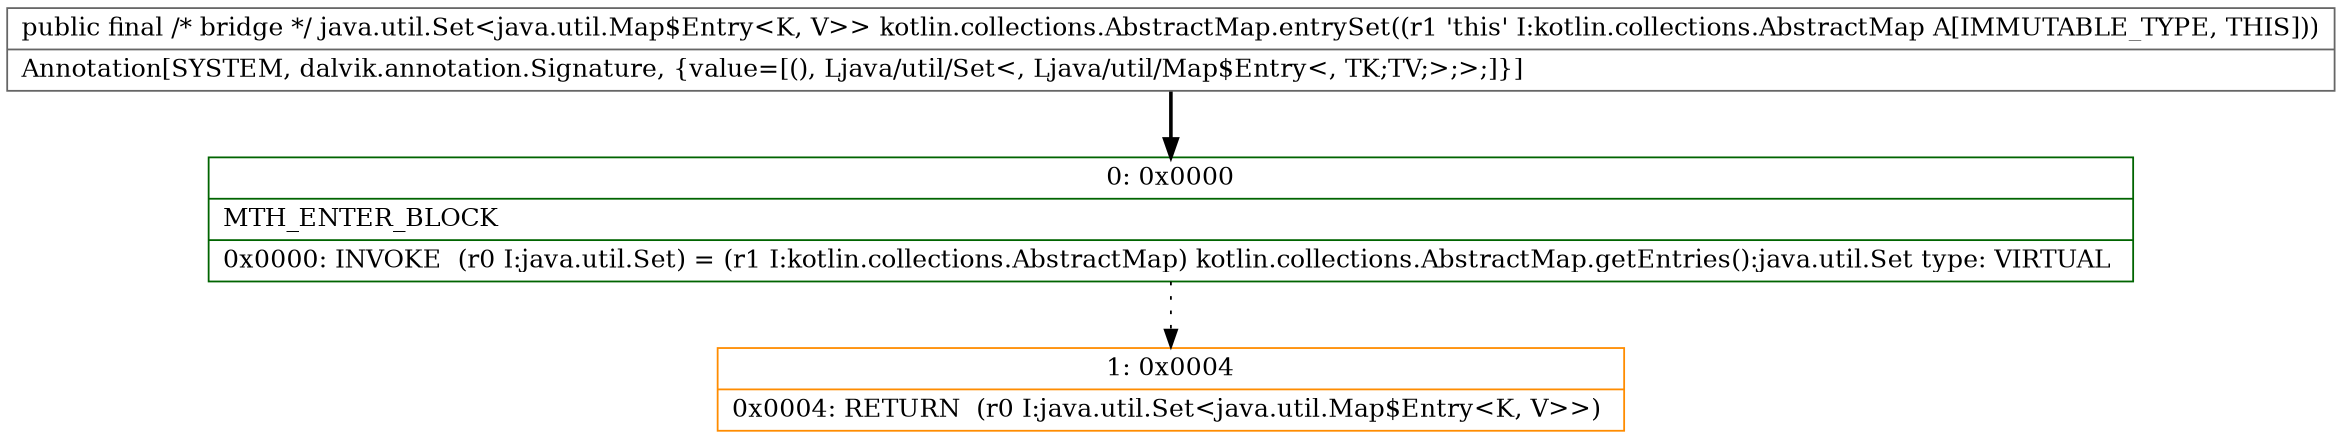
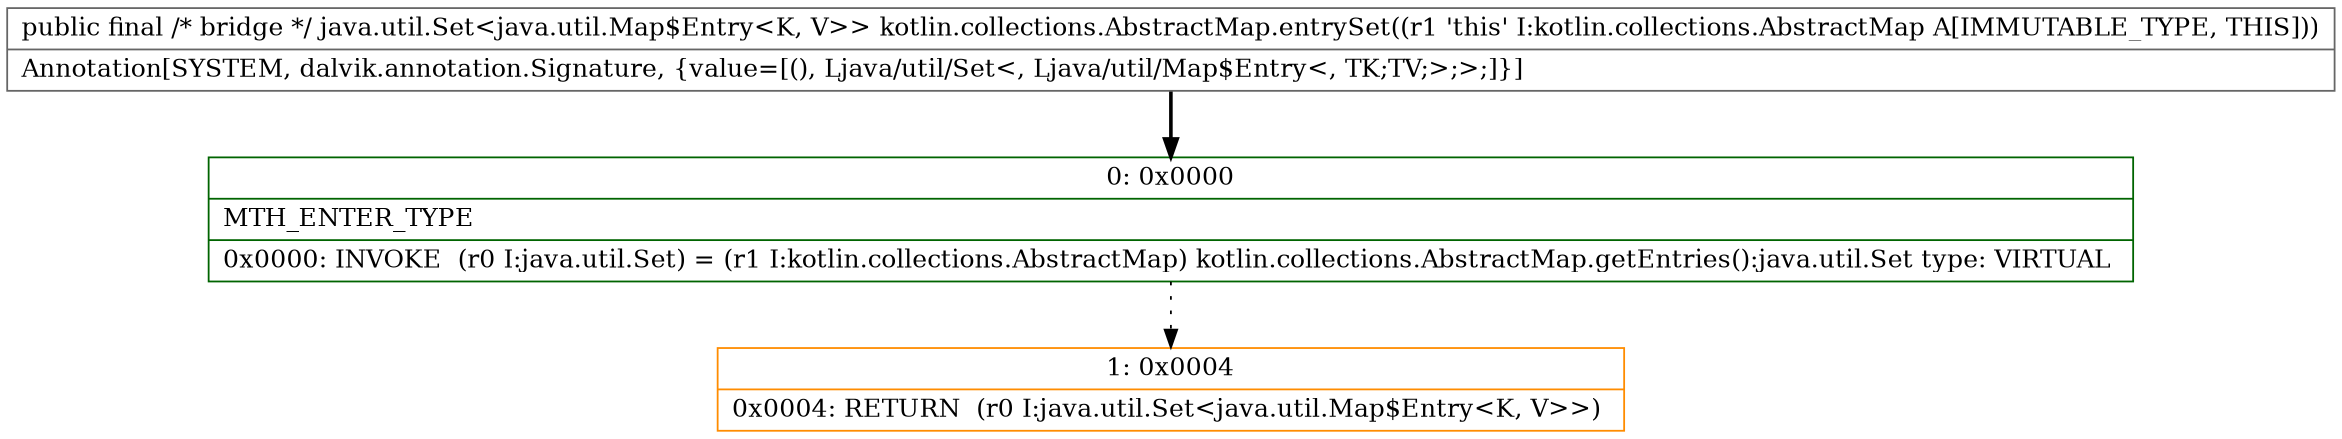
(362, 219) -> (349, 219)
